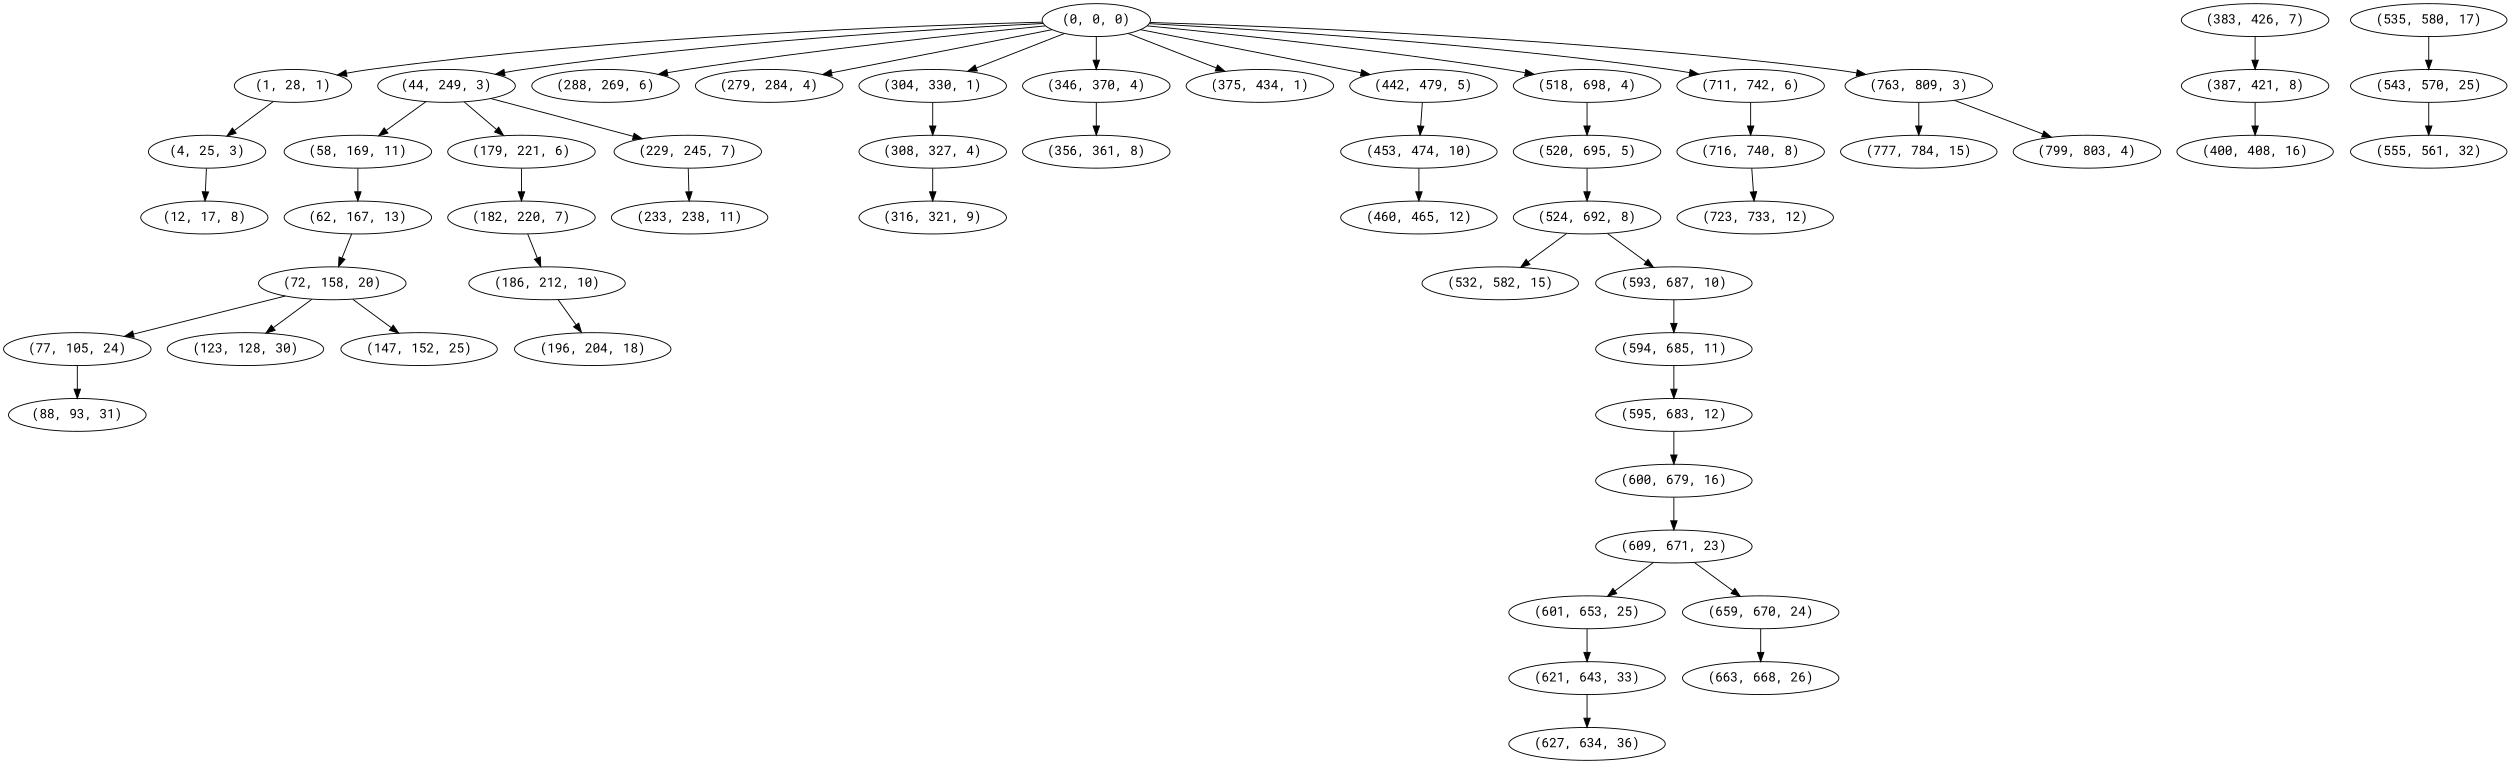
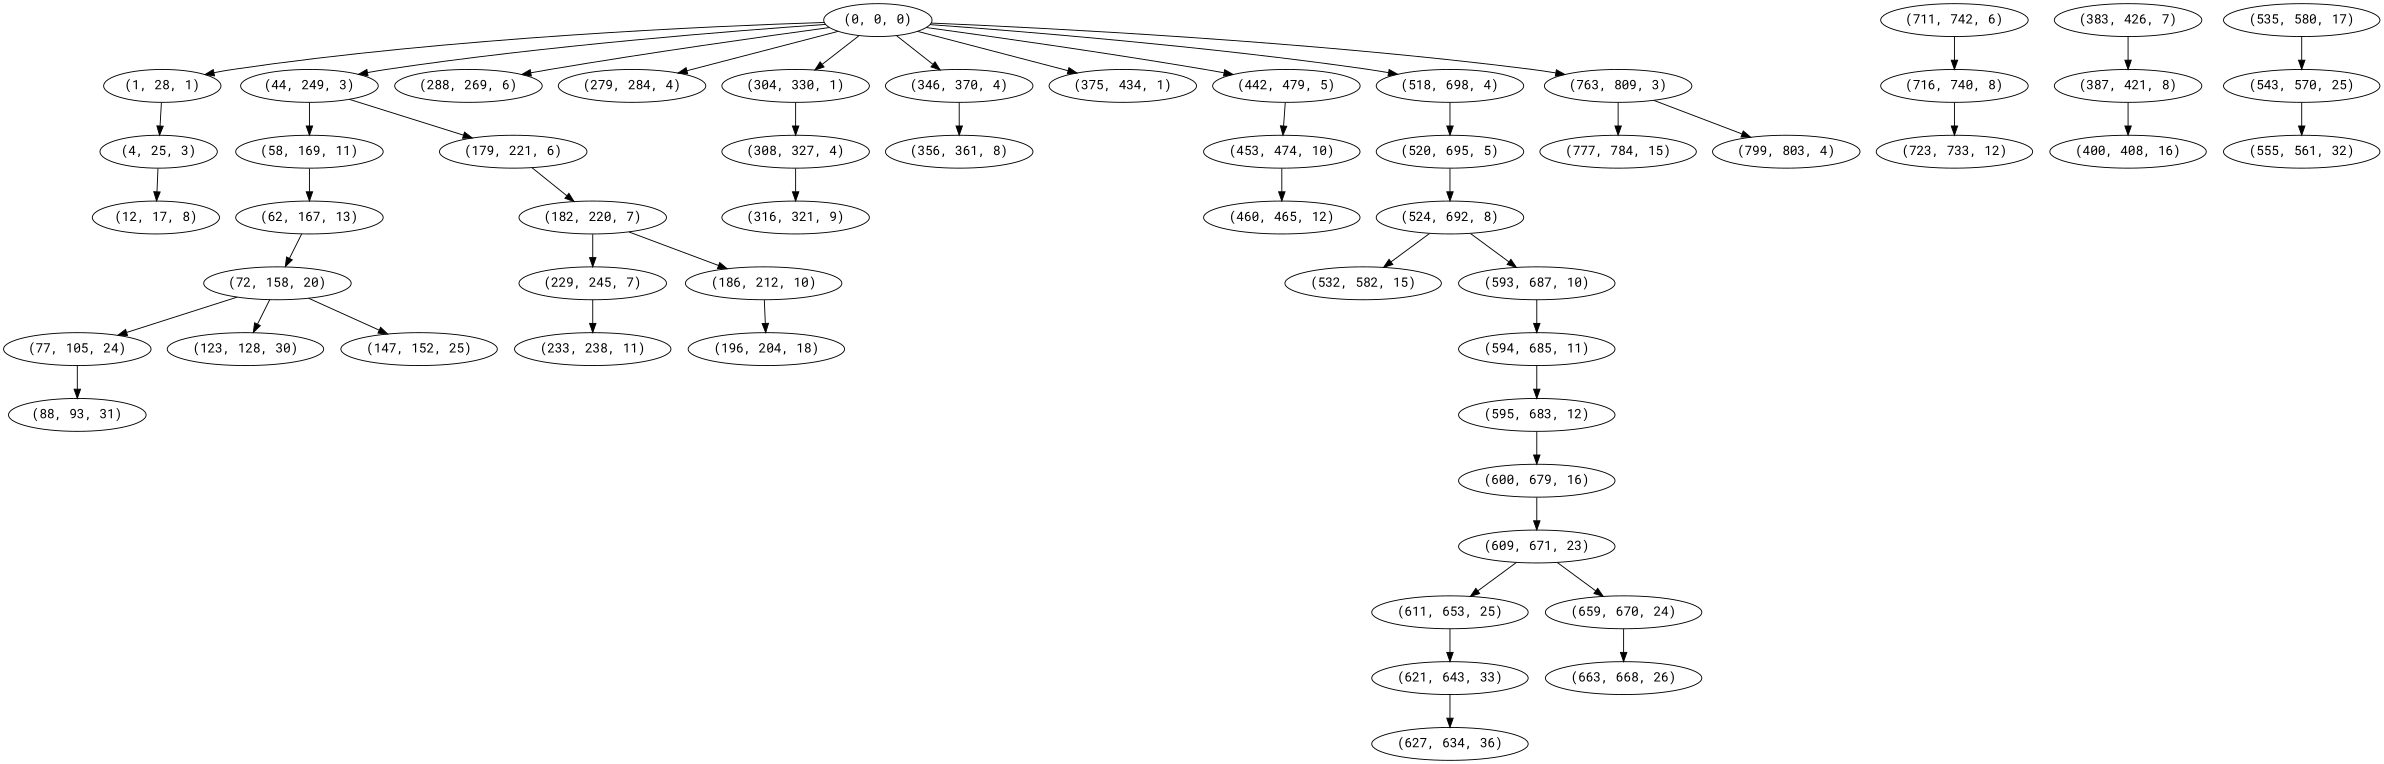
(1420, 43) -> none
(562, 117) -> (593, 246)
(1587, 612) -> (1450, 612)
